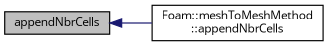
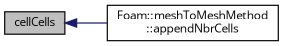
(57, 23) -> (35, 23)
